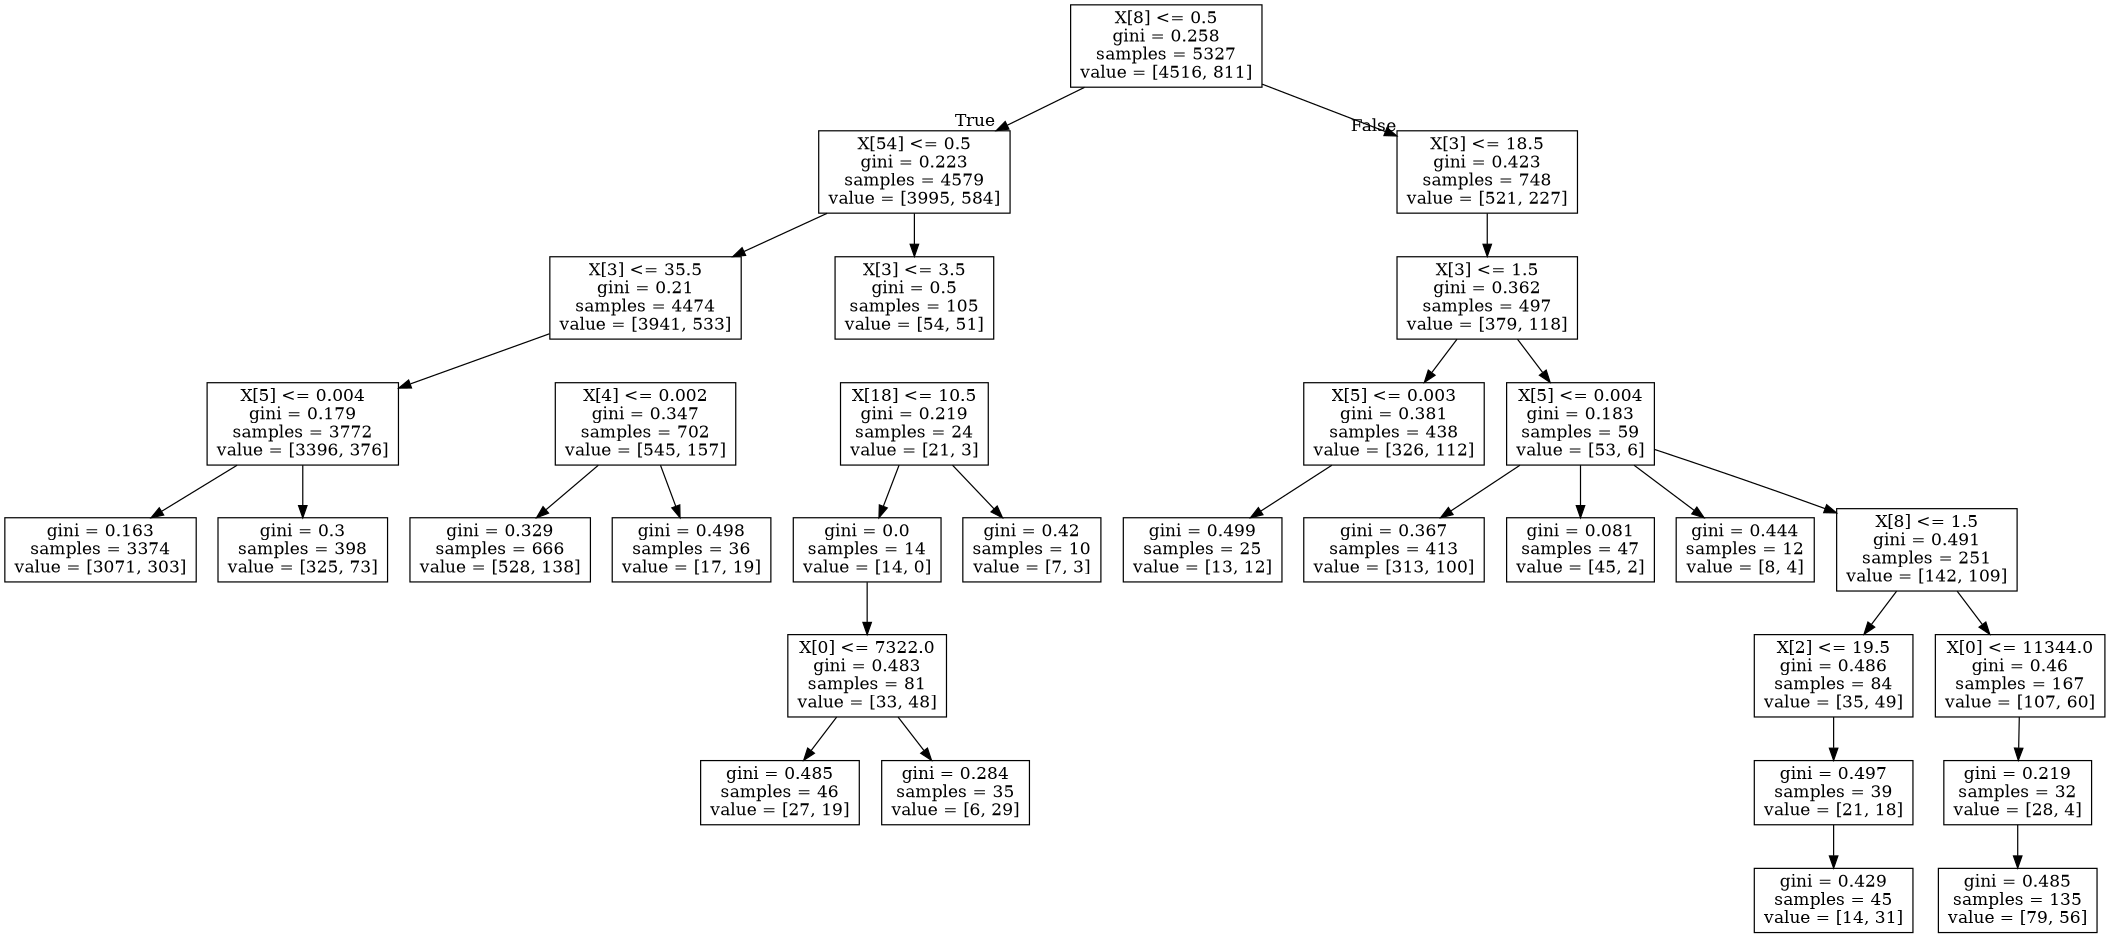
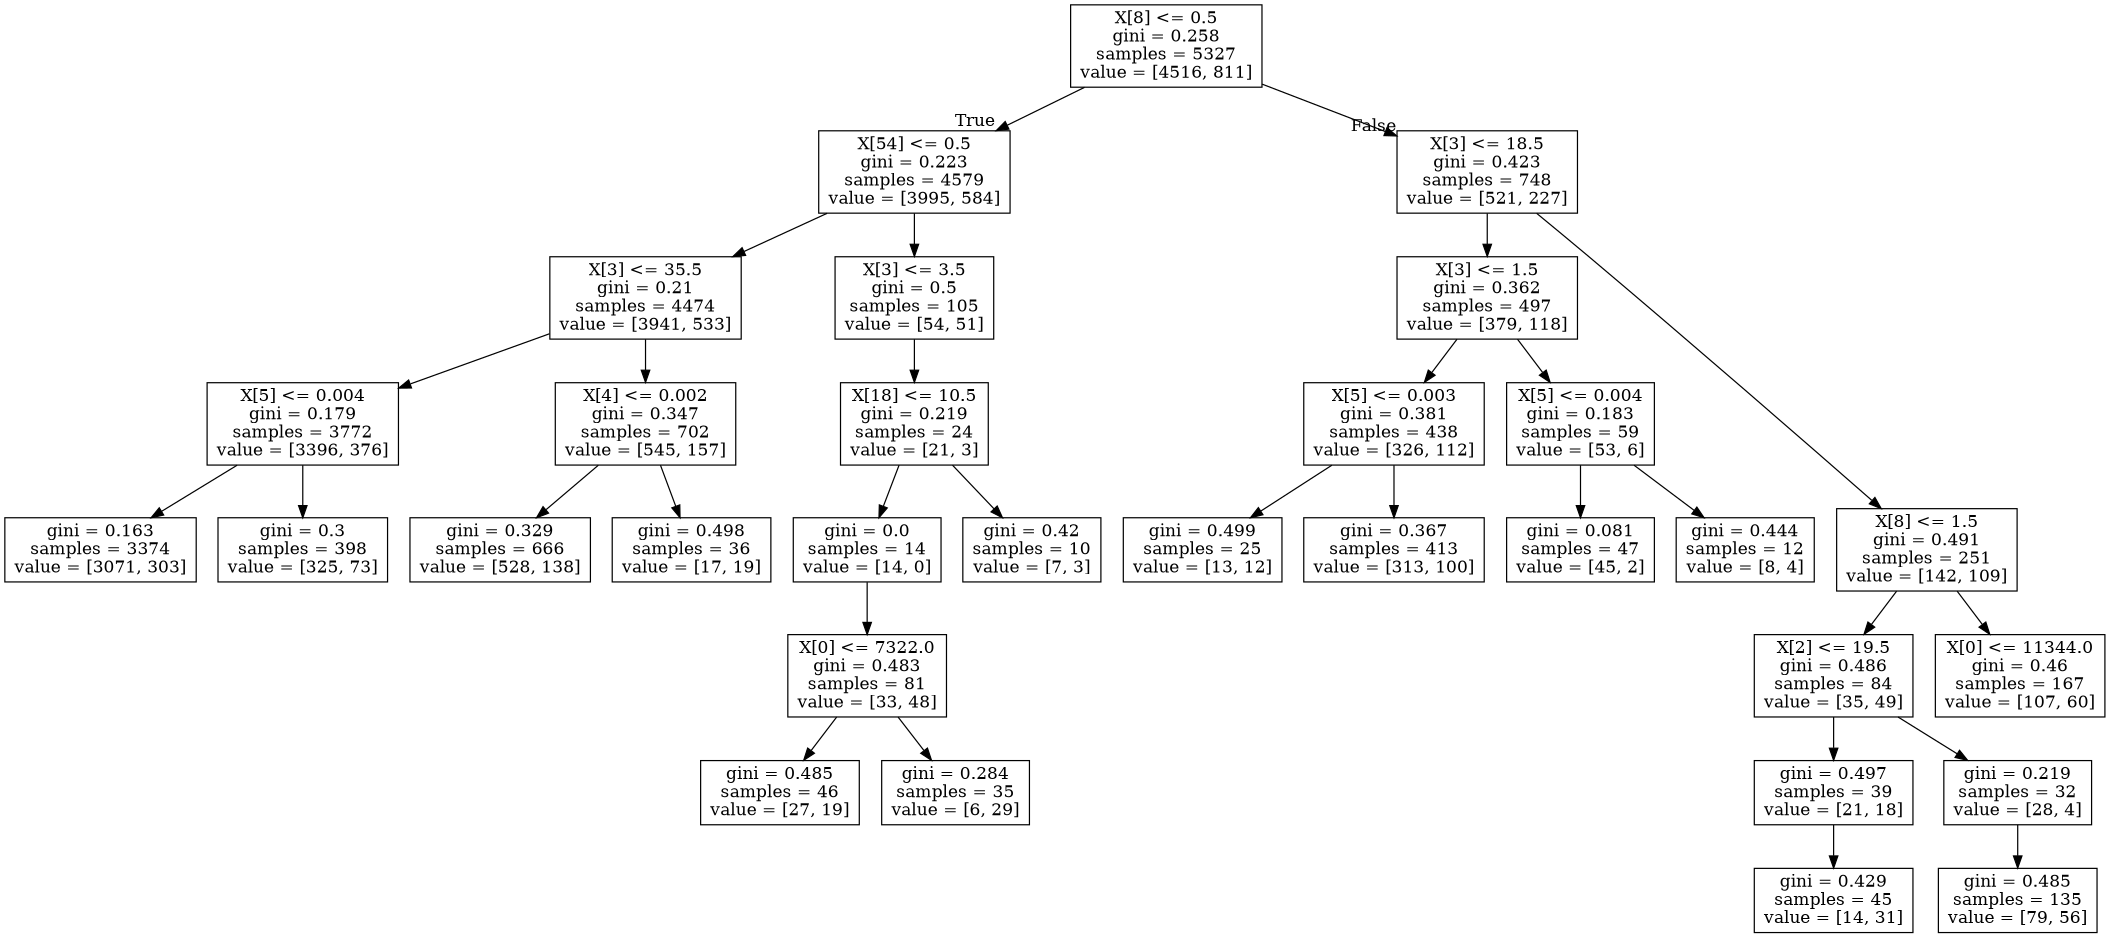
none -> (646, 355)
none -> (914, 355)
(1740, 479) -> (1705, 356)
(1485, 488) -> (1394, 485)
(2019, 732) -> (1928, 735)
